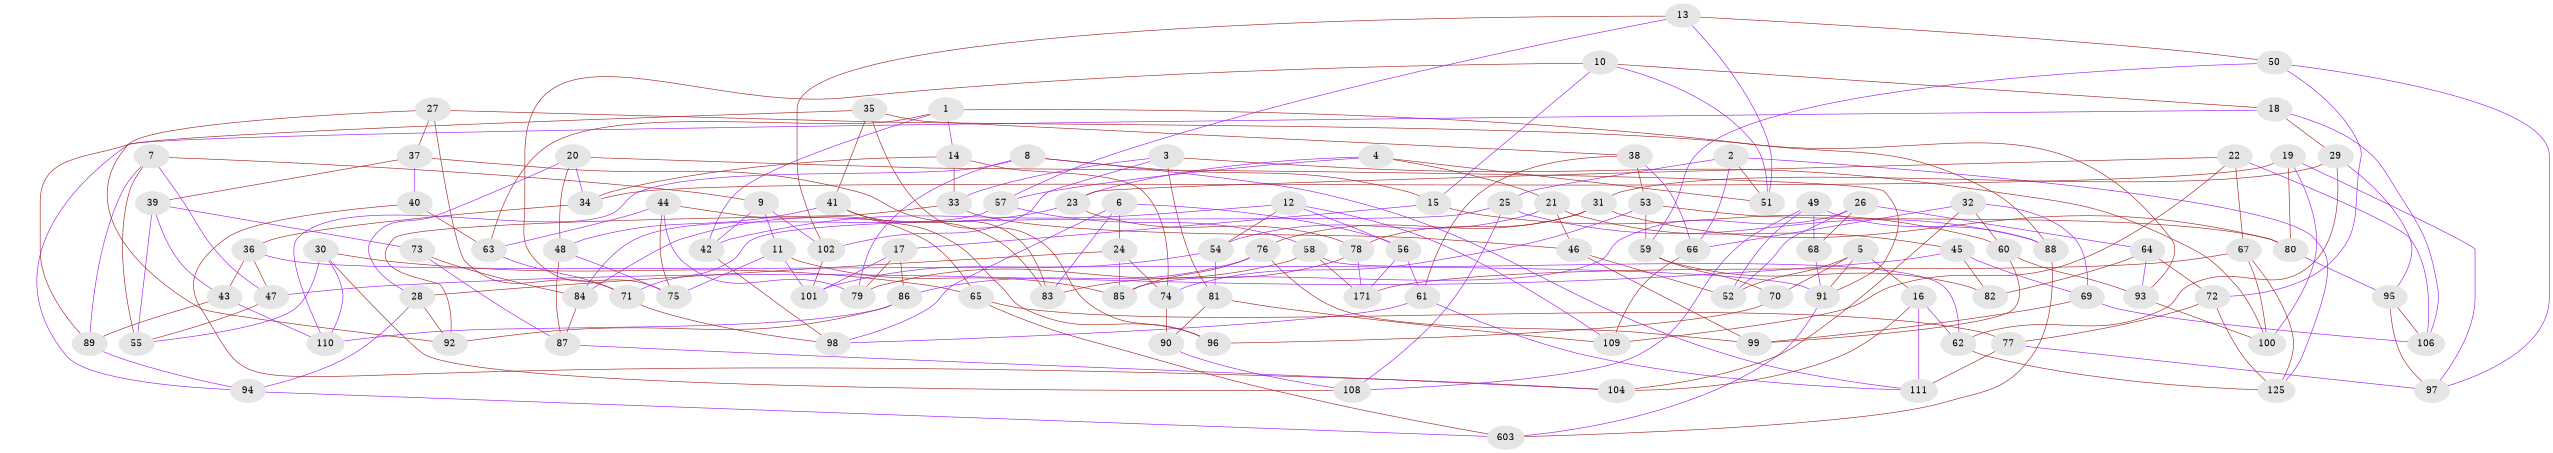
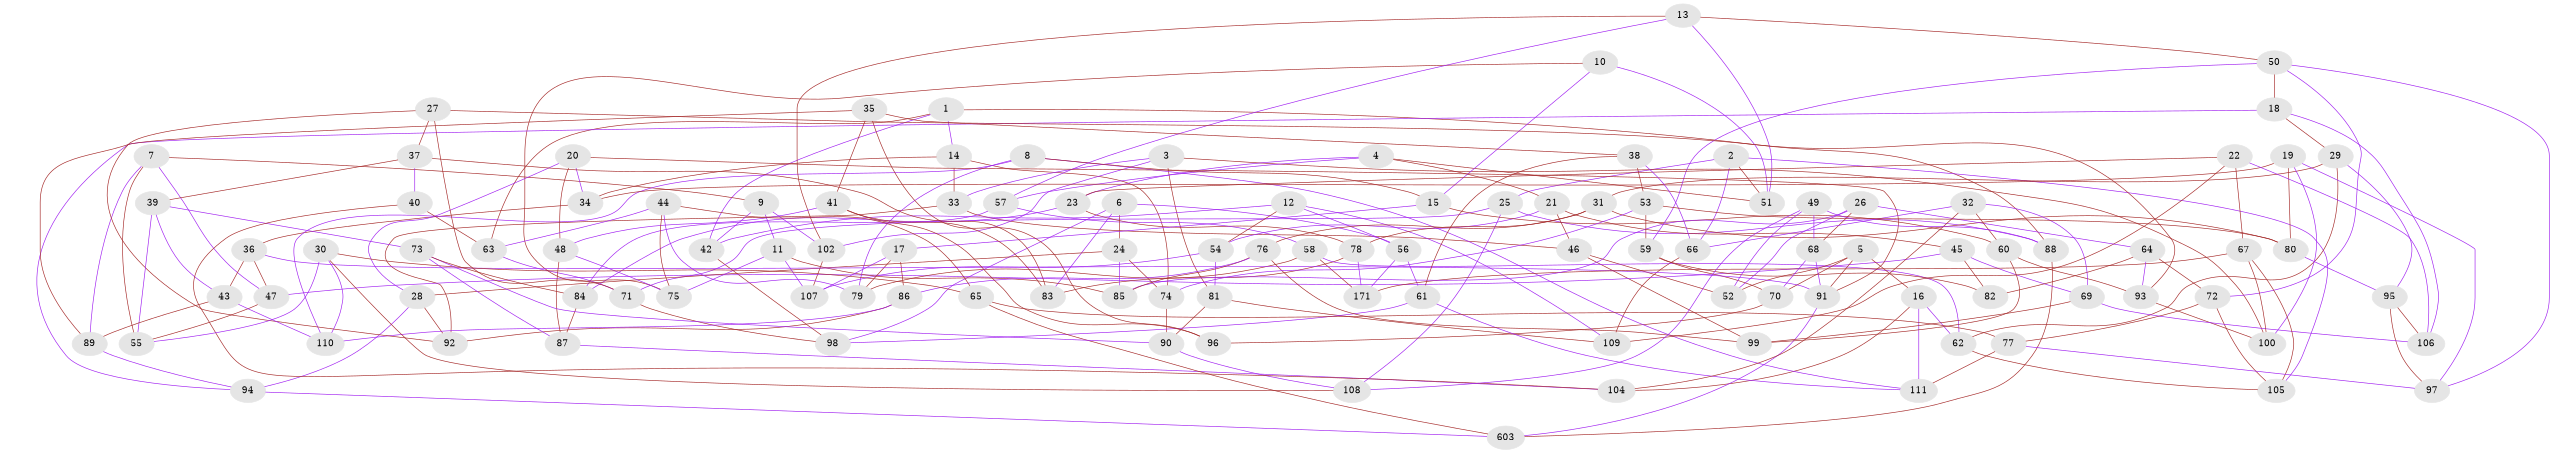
(1905, 84) -> (2274, 86)
none -> (1789, 280)
(809, 297) -> (809, 297)
none -> (821, 329)
(2276, 391) -> (2276, 391)
